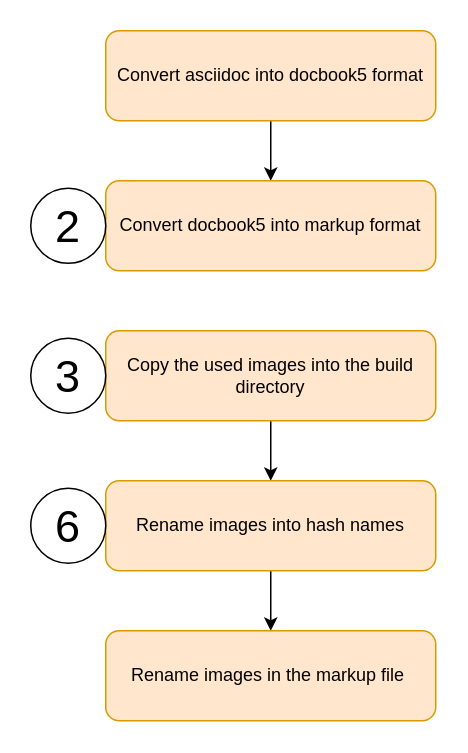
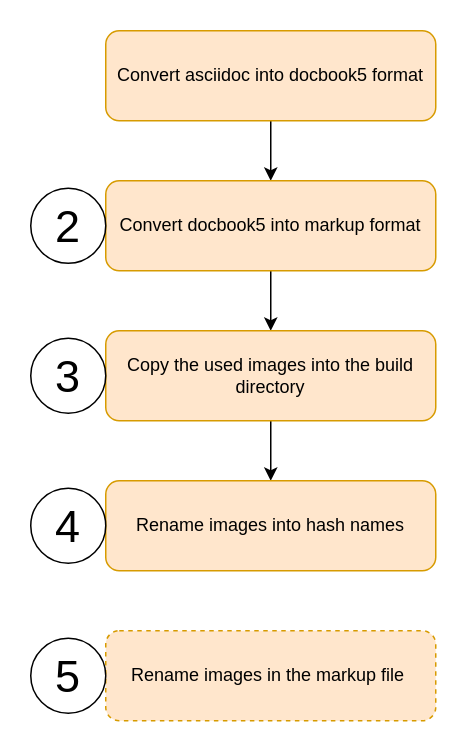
none -> (271, 296)
(68, 526) -> (68, 526)
(271, 596) -> none
none -> (68, 676)
(271, 676) -> (271, 676)
